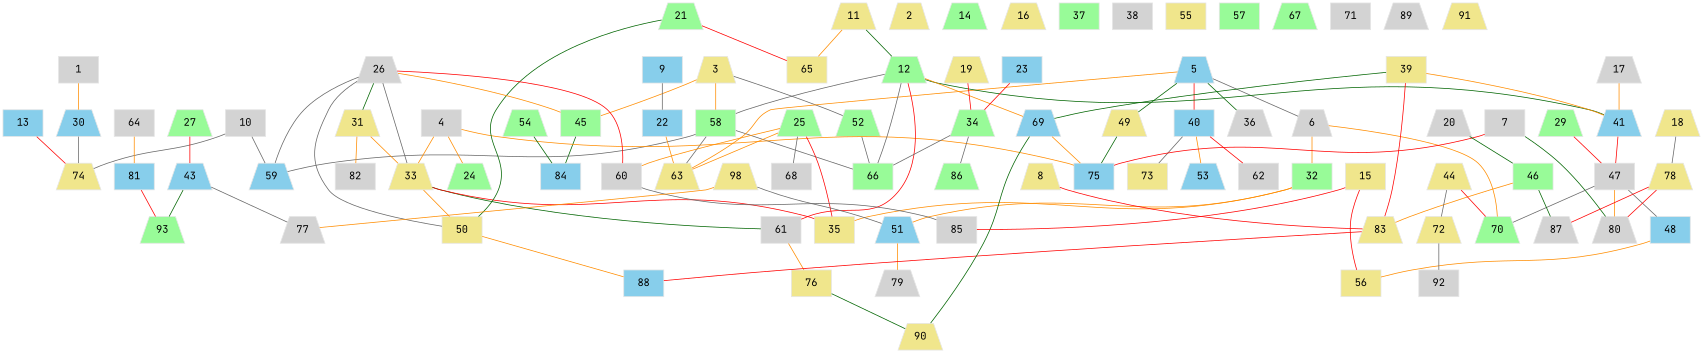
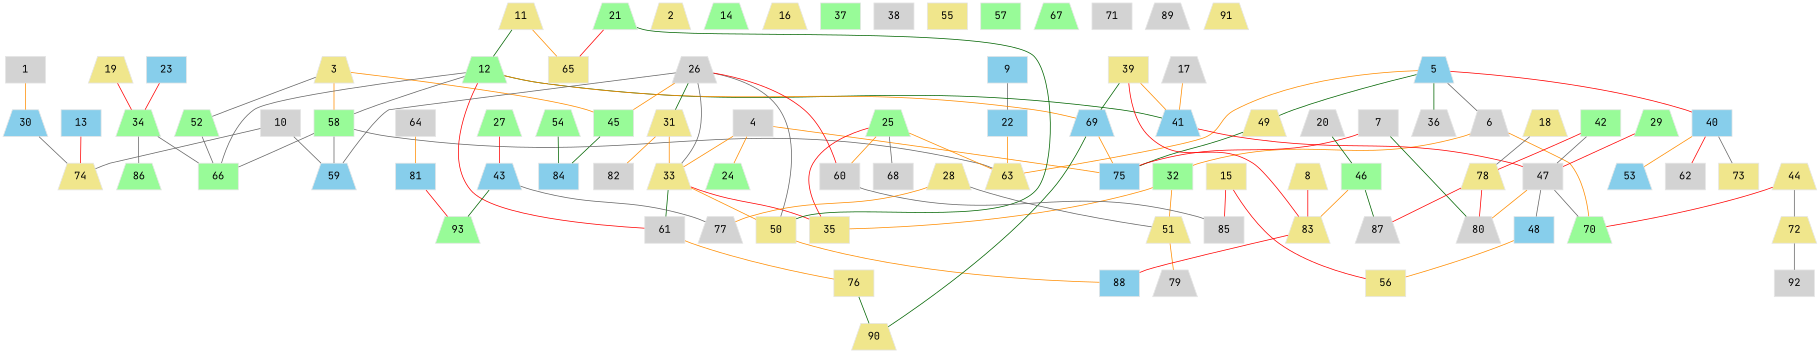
none -> (1601, 123)
(736, 177) -> (949, 177)
(897, 230) -> (1168, 230)
